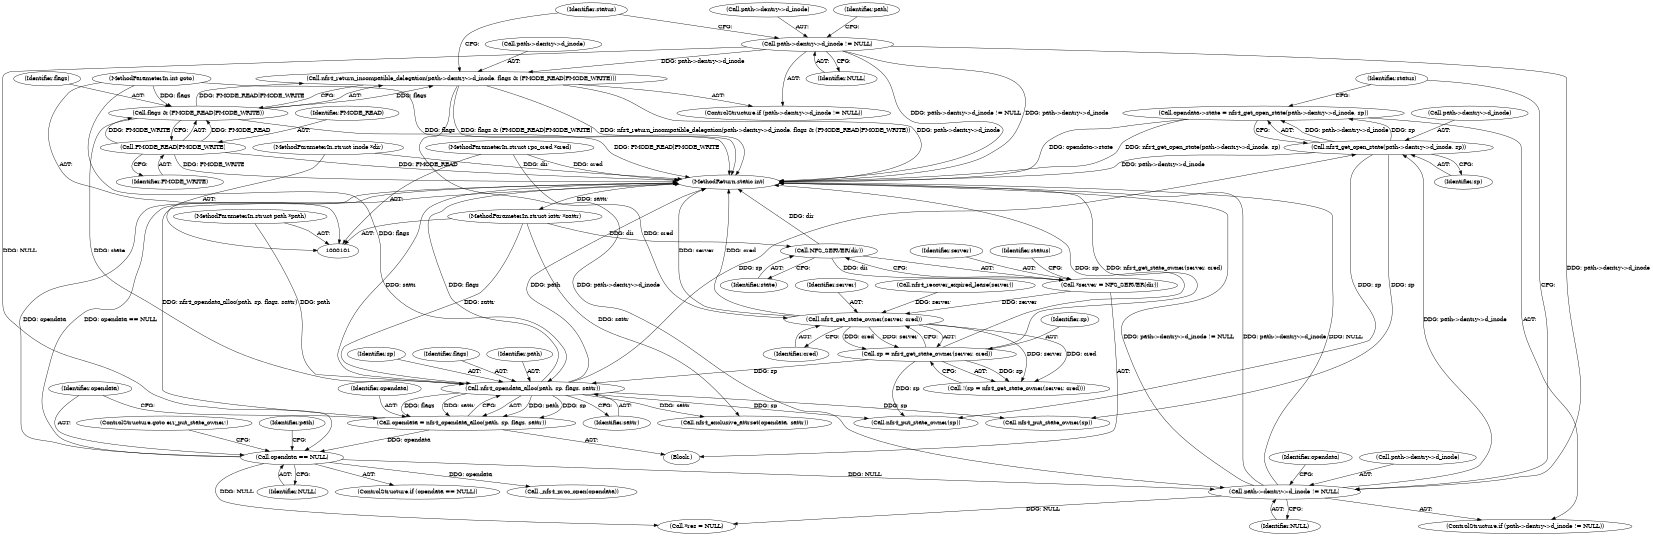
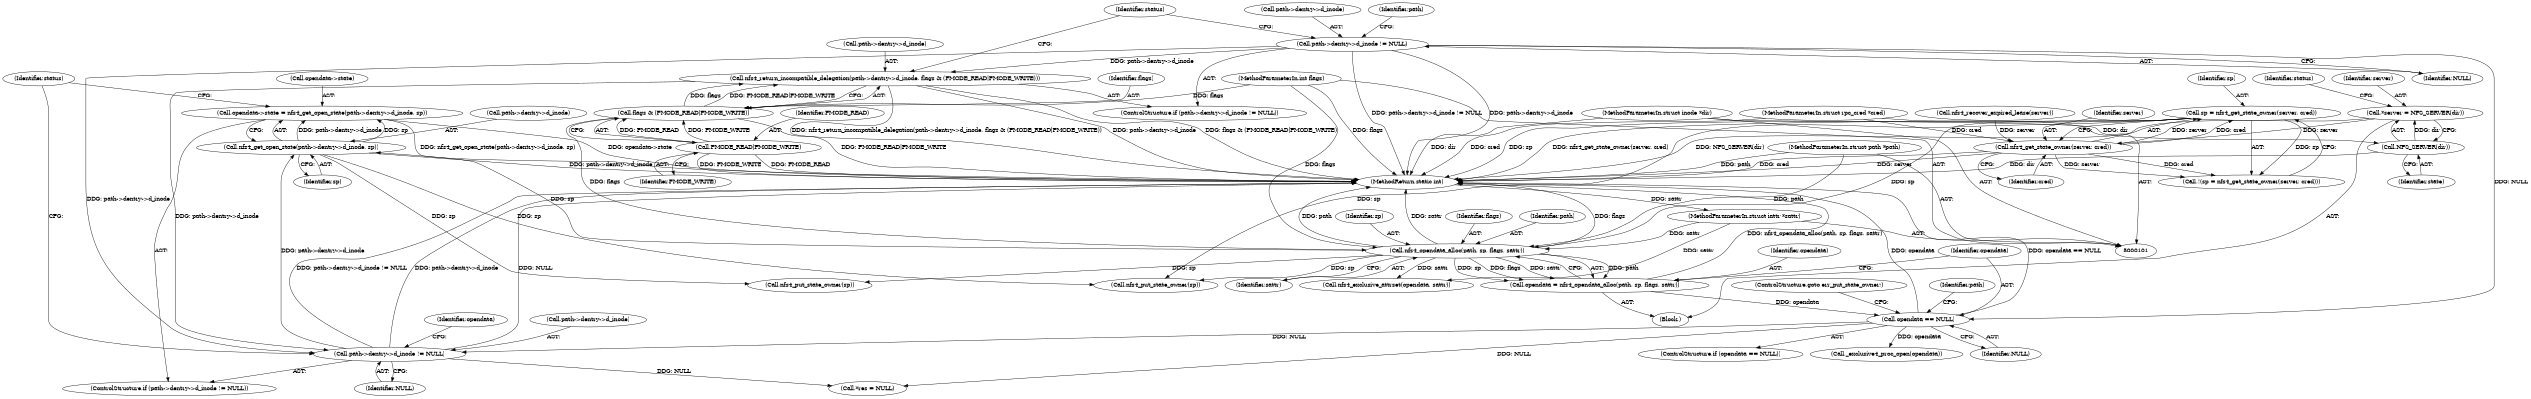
(152, 79) -> (1281, 79)
none -> (322, 79)
none -> (1935, 137)
none -> (1667, 171)
(666, 242) -> (2140, 137)
(109, 251) -> (605, 182)
(338, 251) -> (2136, 251)
(572, 492) -> (1887, 354)
